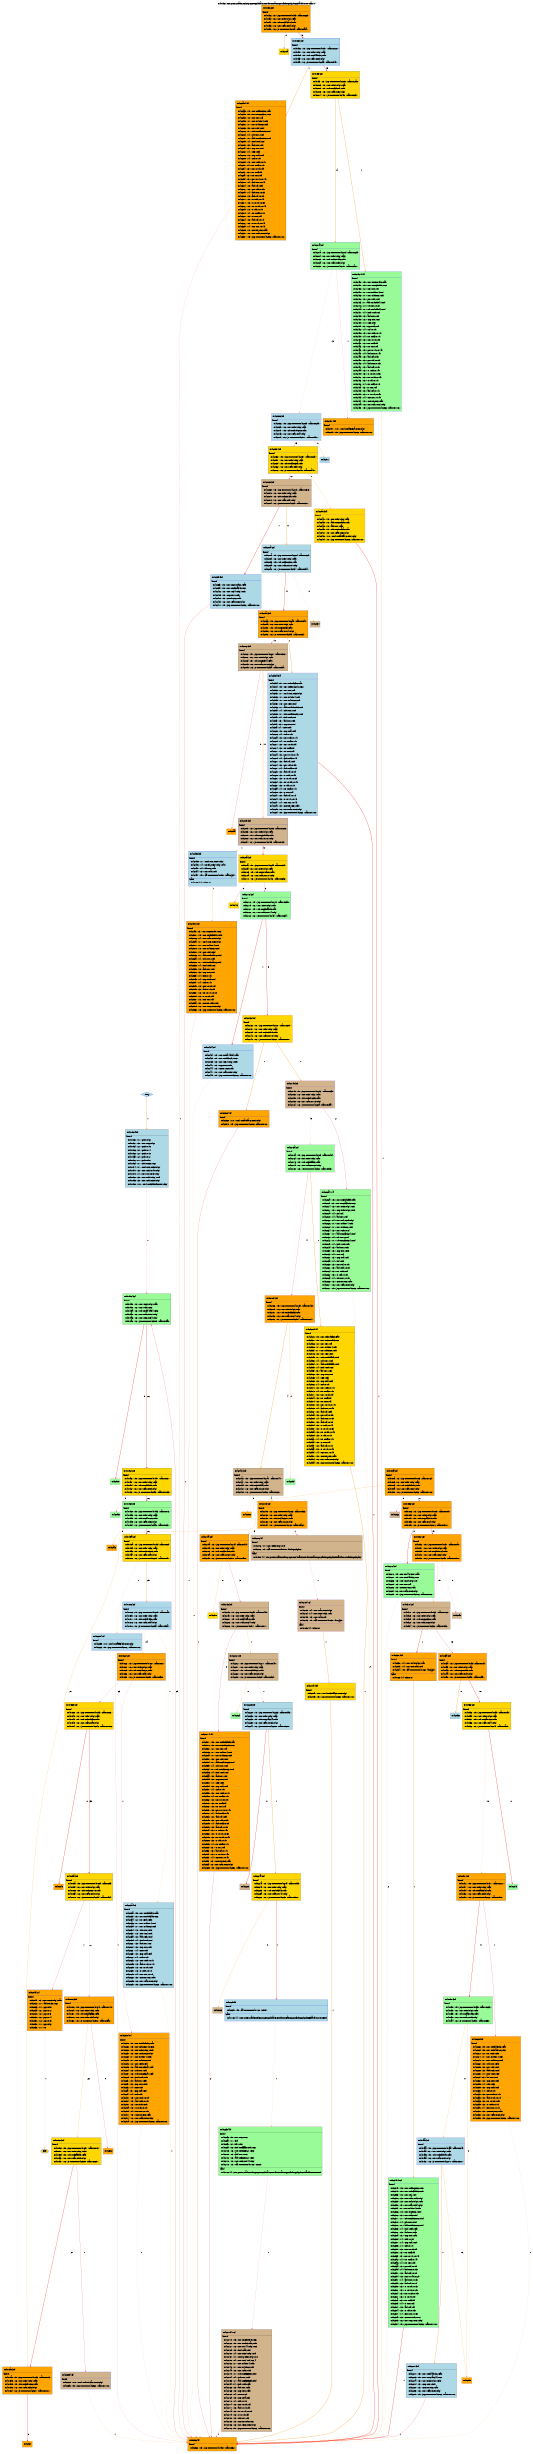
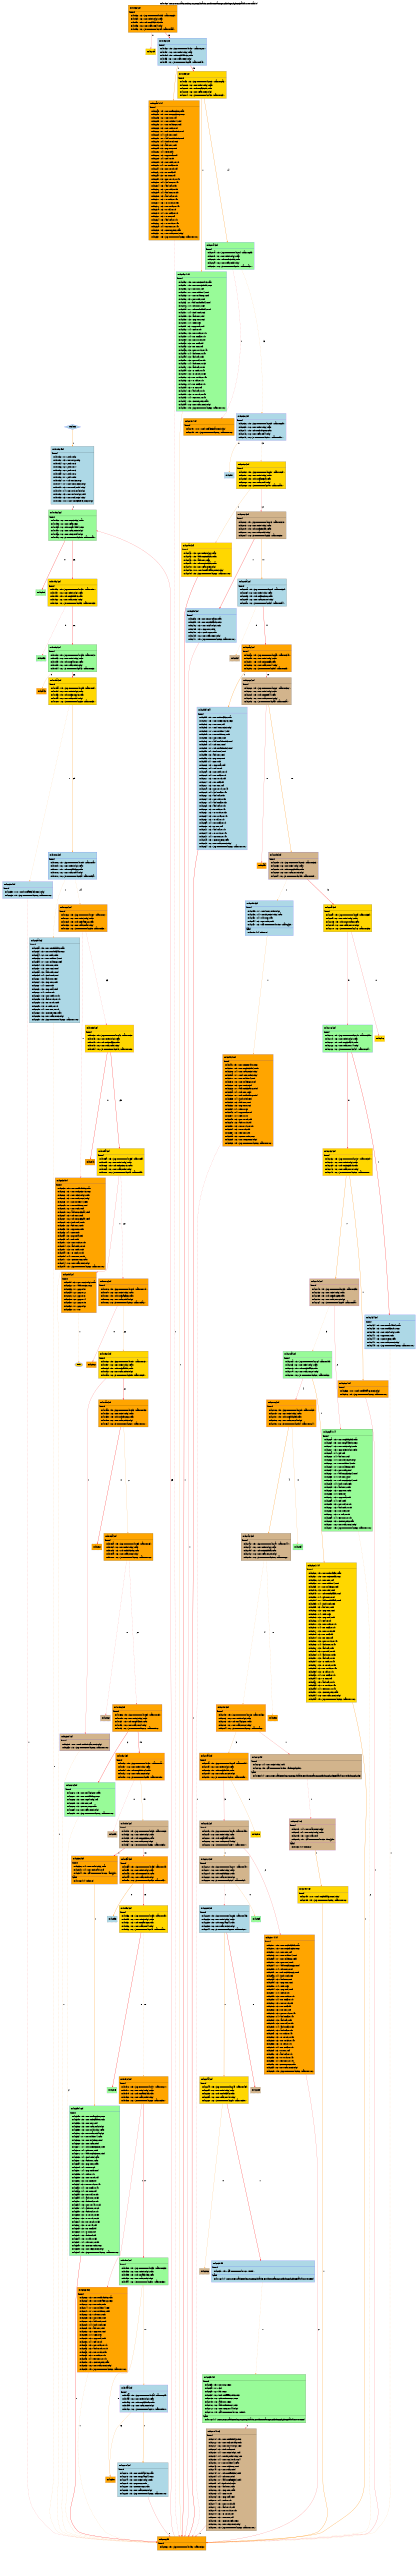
(147, 1094) -> (72, 427)
(43, 1799) -> (126, 1480)
